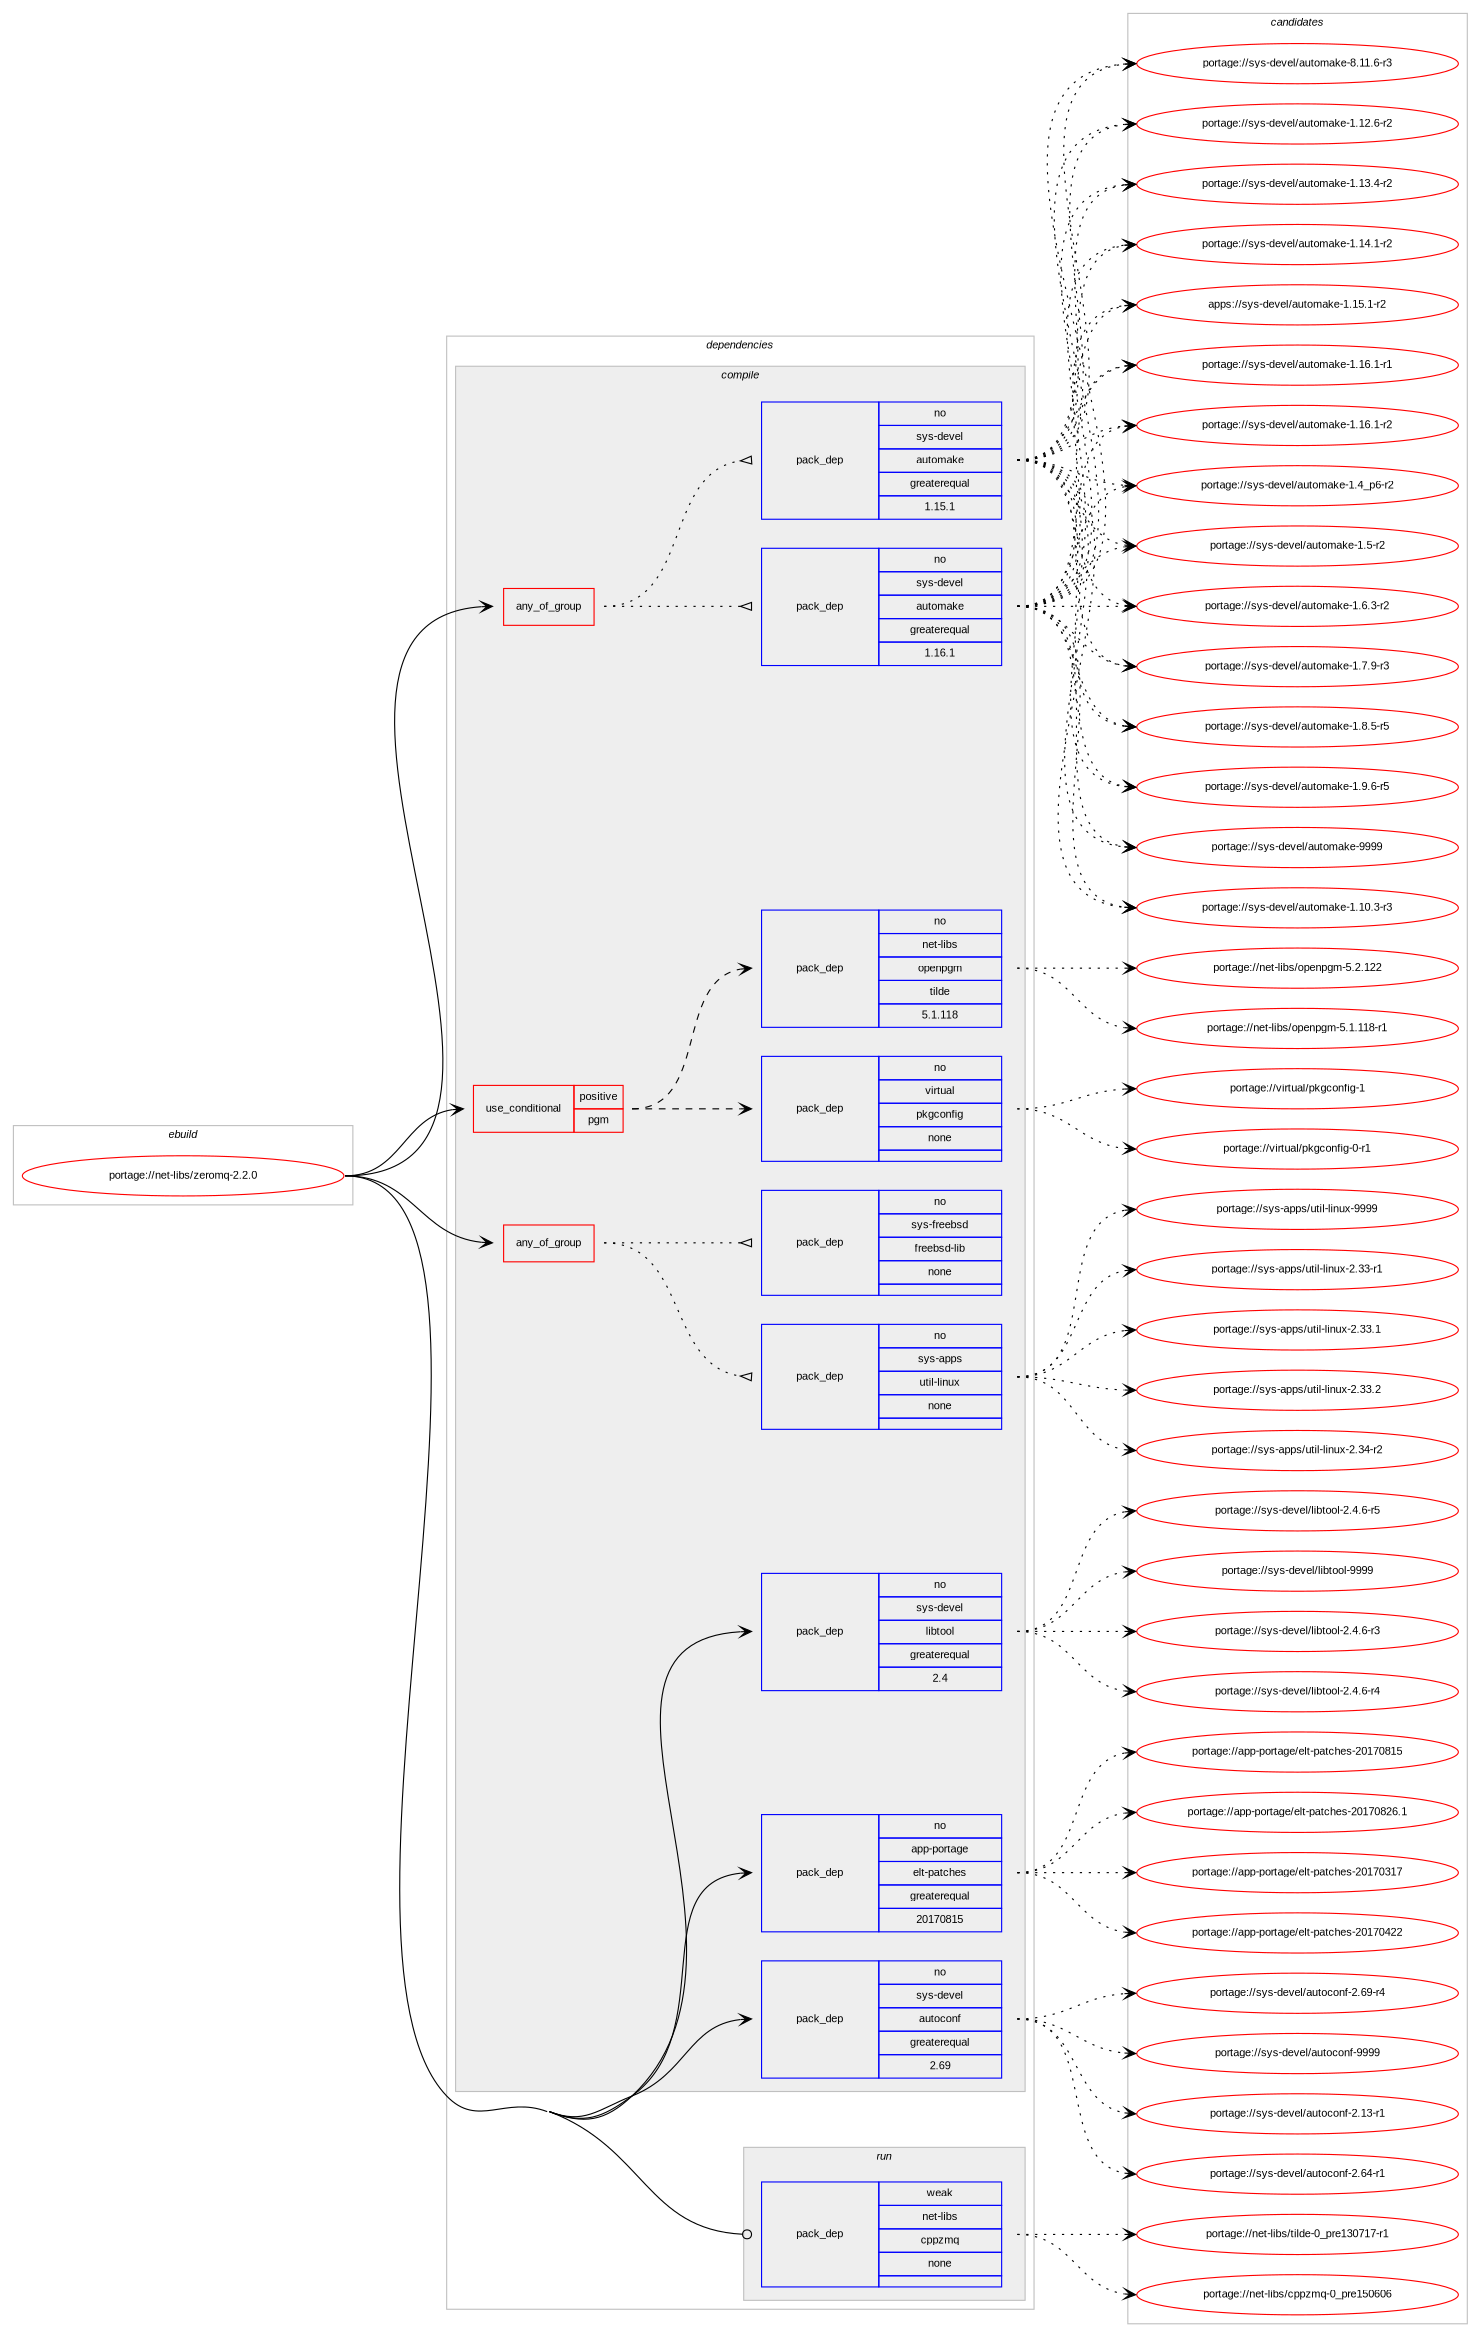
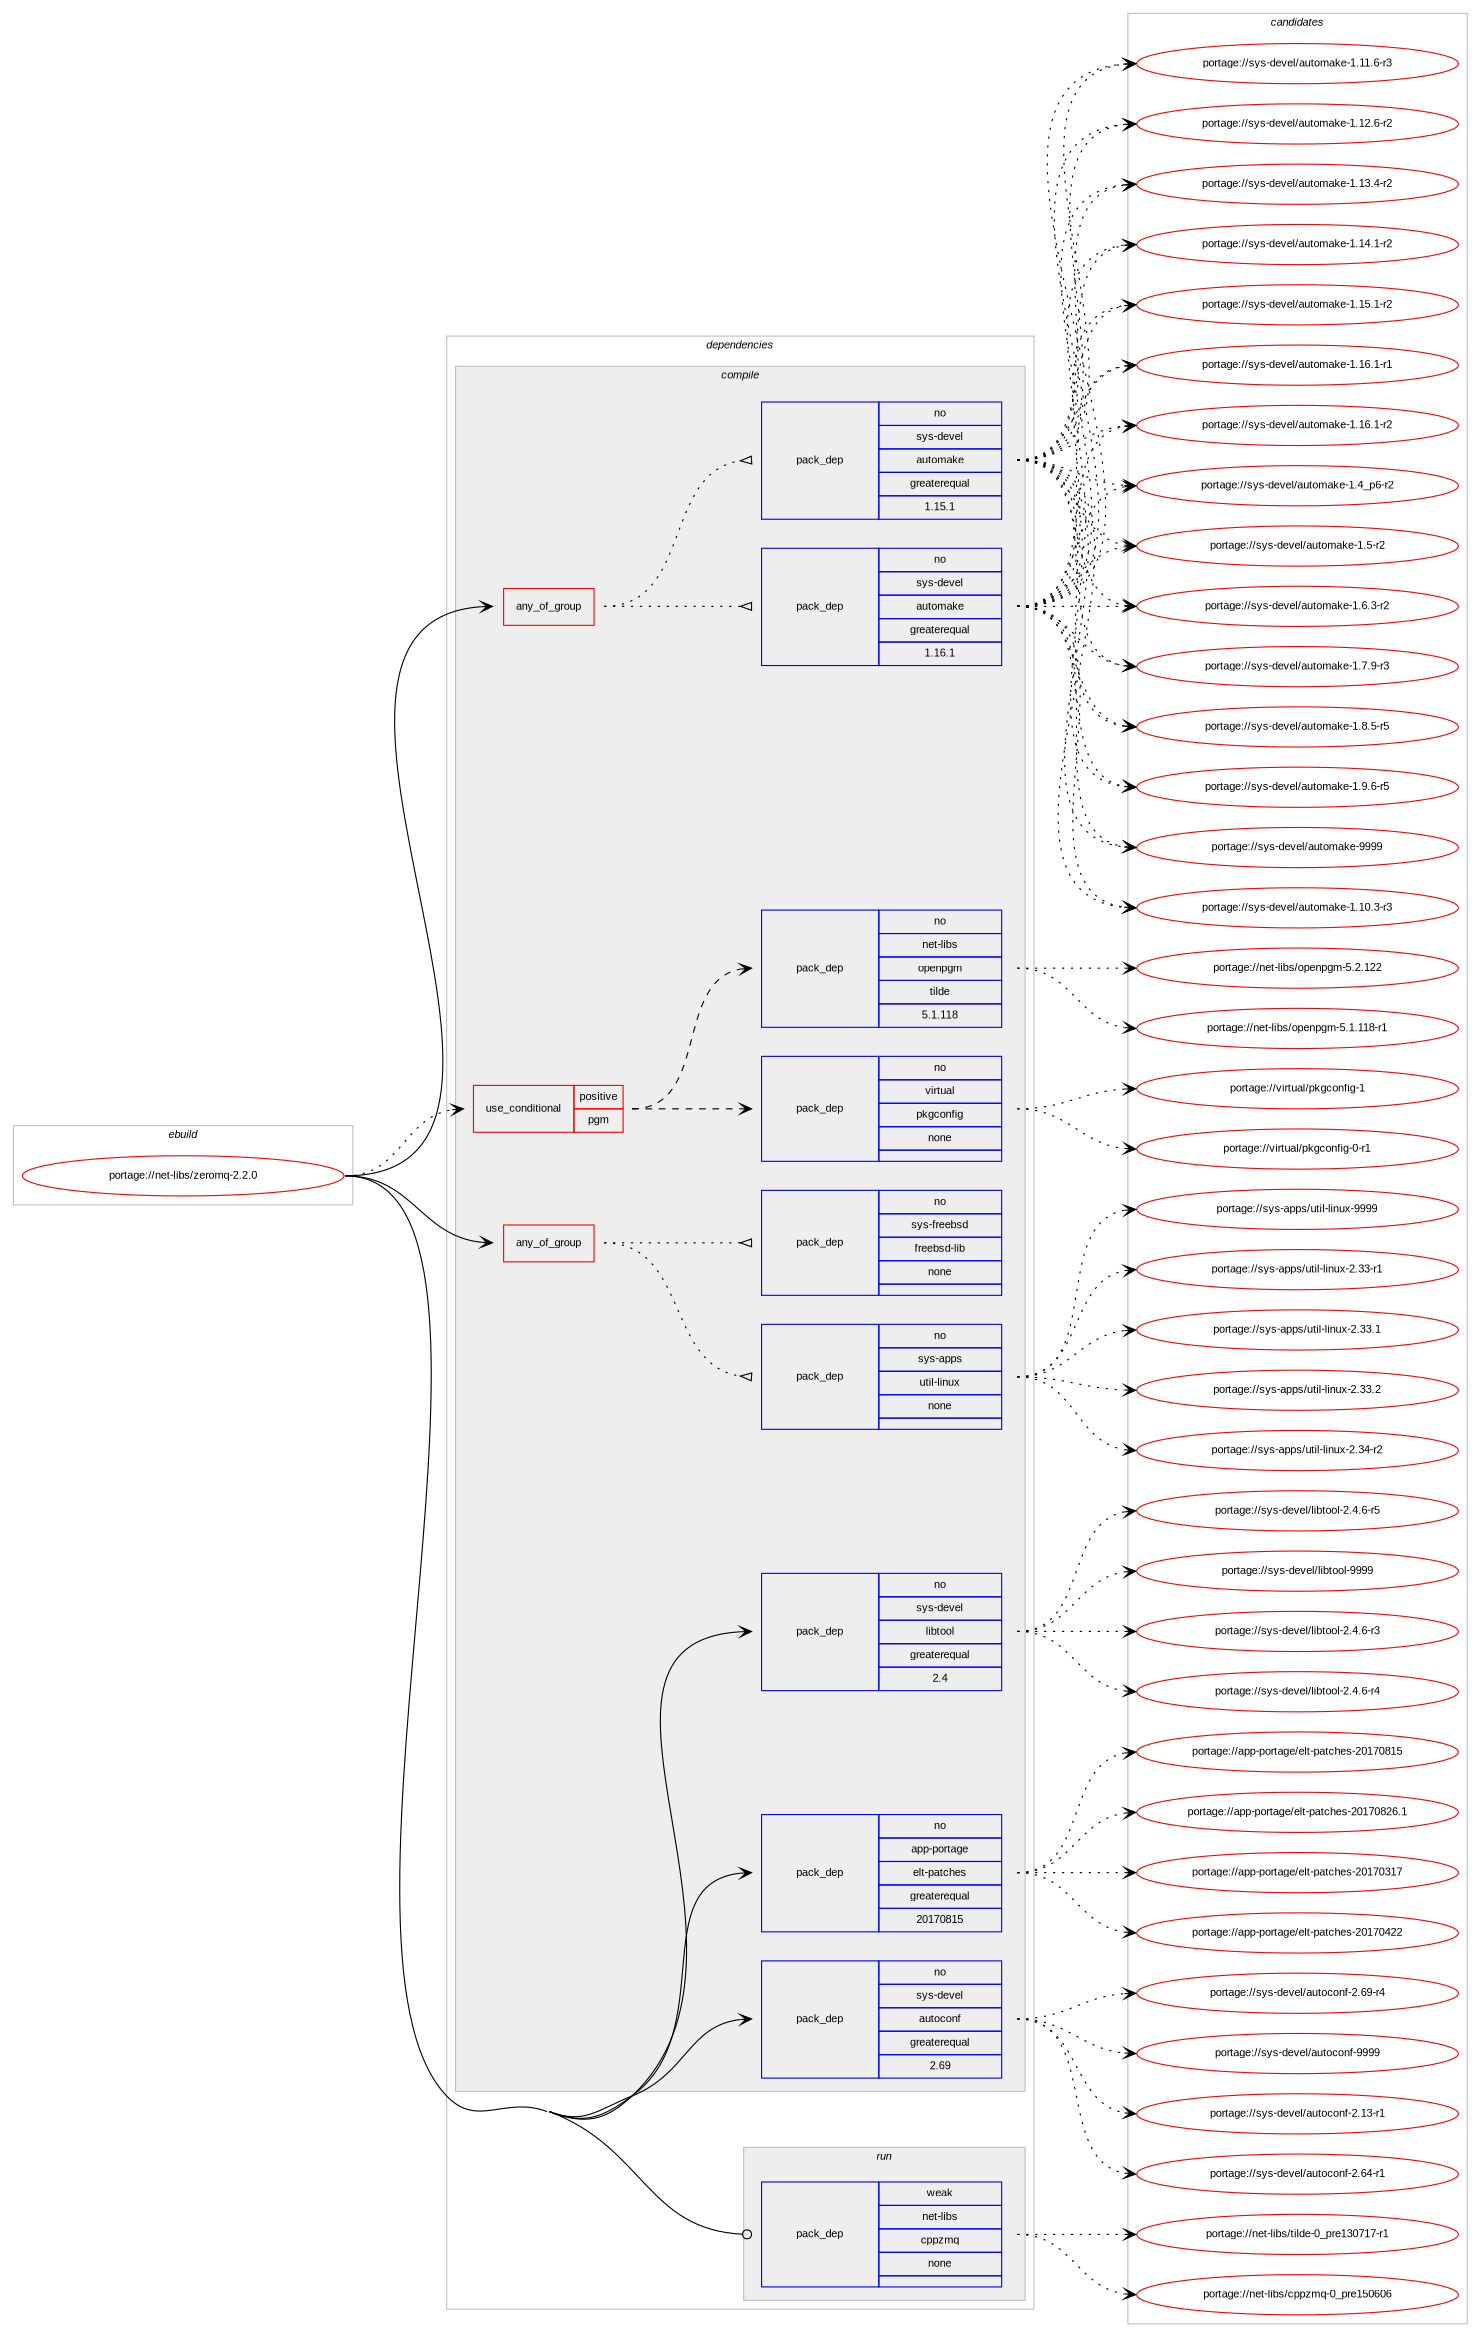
(1298, 64) -> (1298, 64)
(1298, 305) -> (1298, 305)
(401, 1147) -> (401, 1147)
